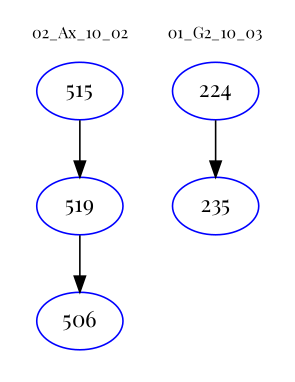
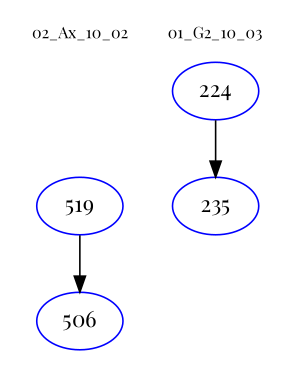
(80, 91) -> none
